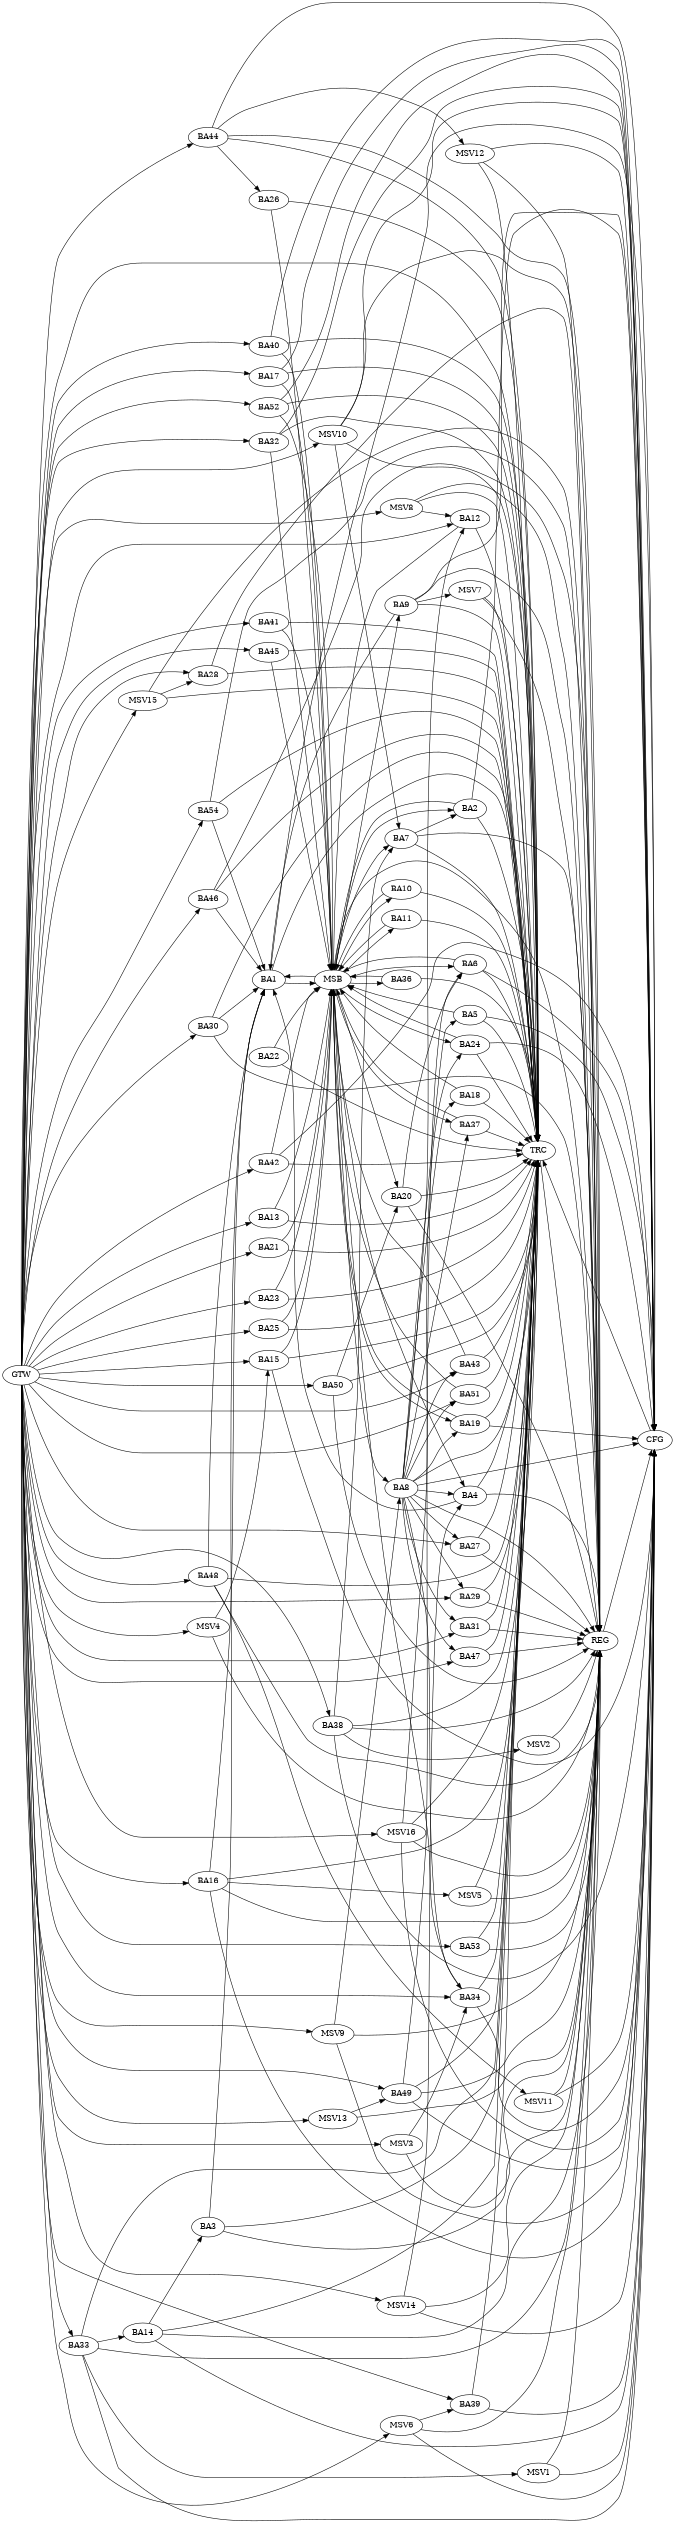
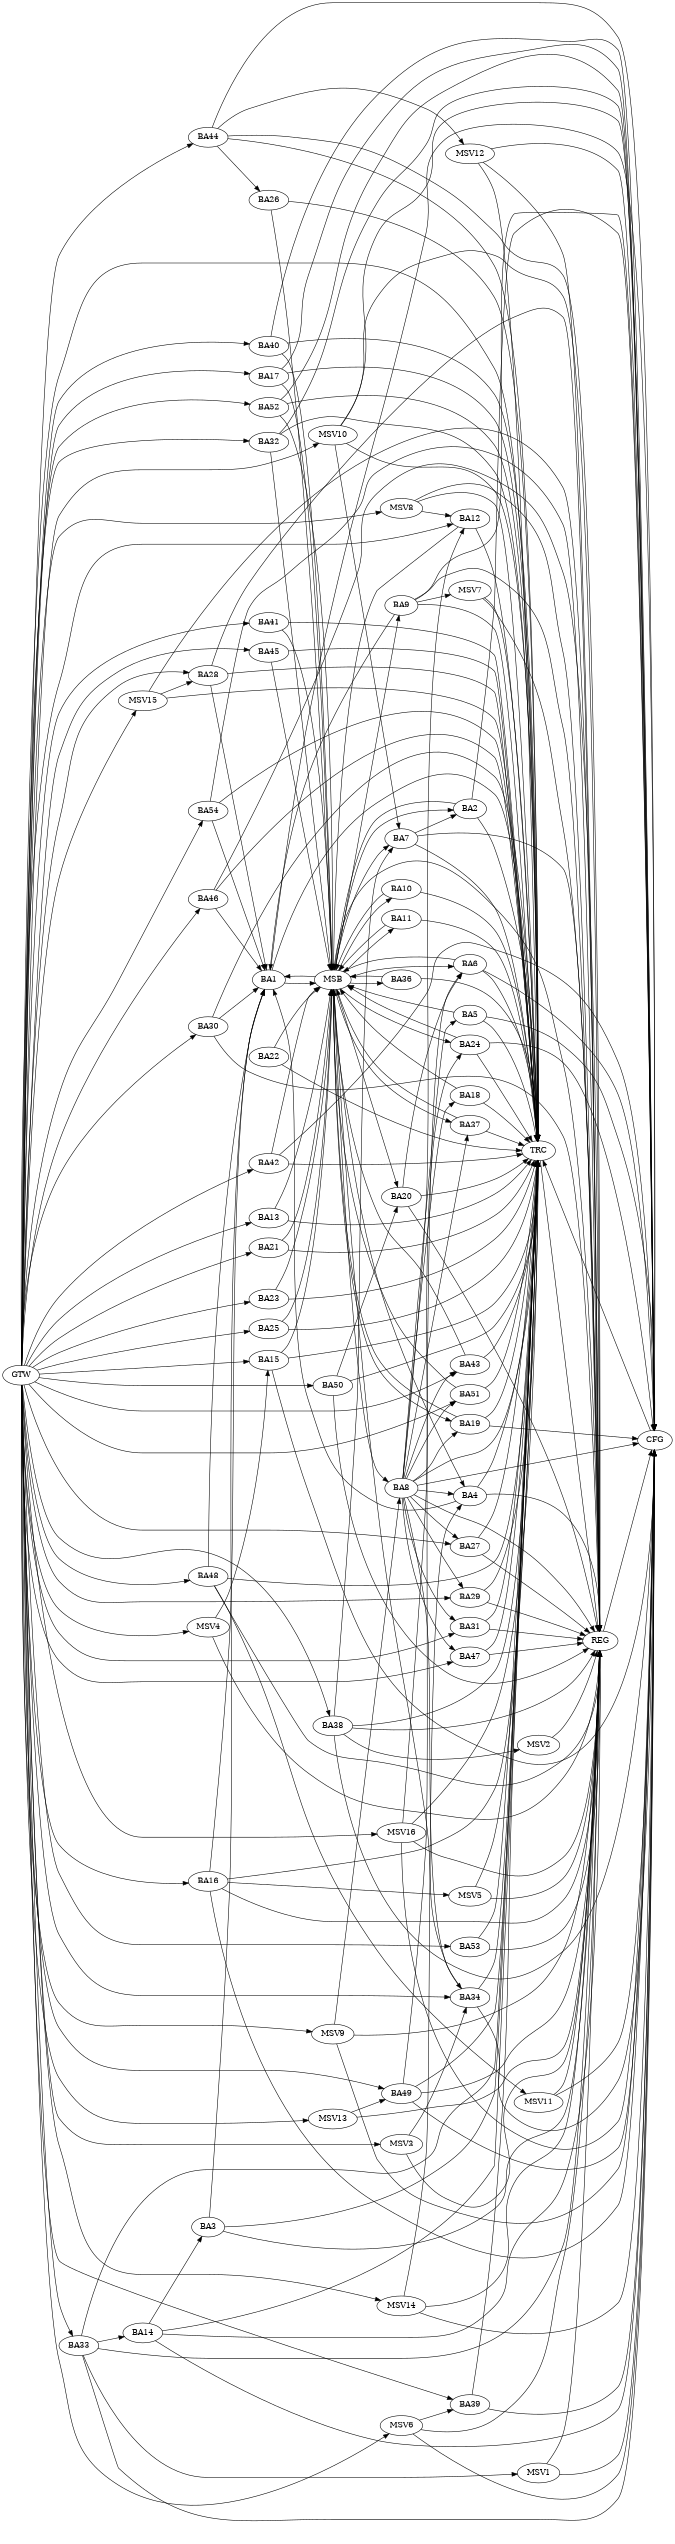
none -> (238, 825)
